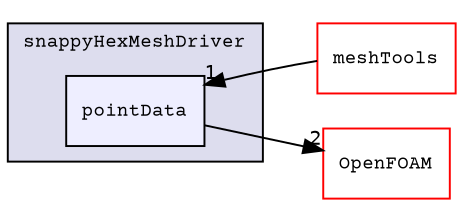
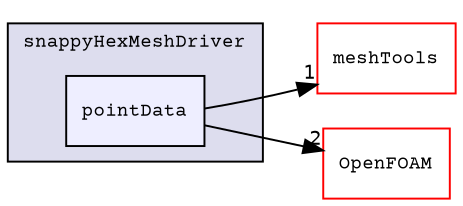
(275, 69) -> (249, 100)
